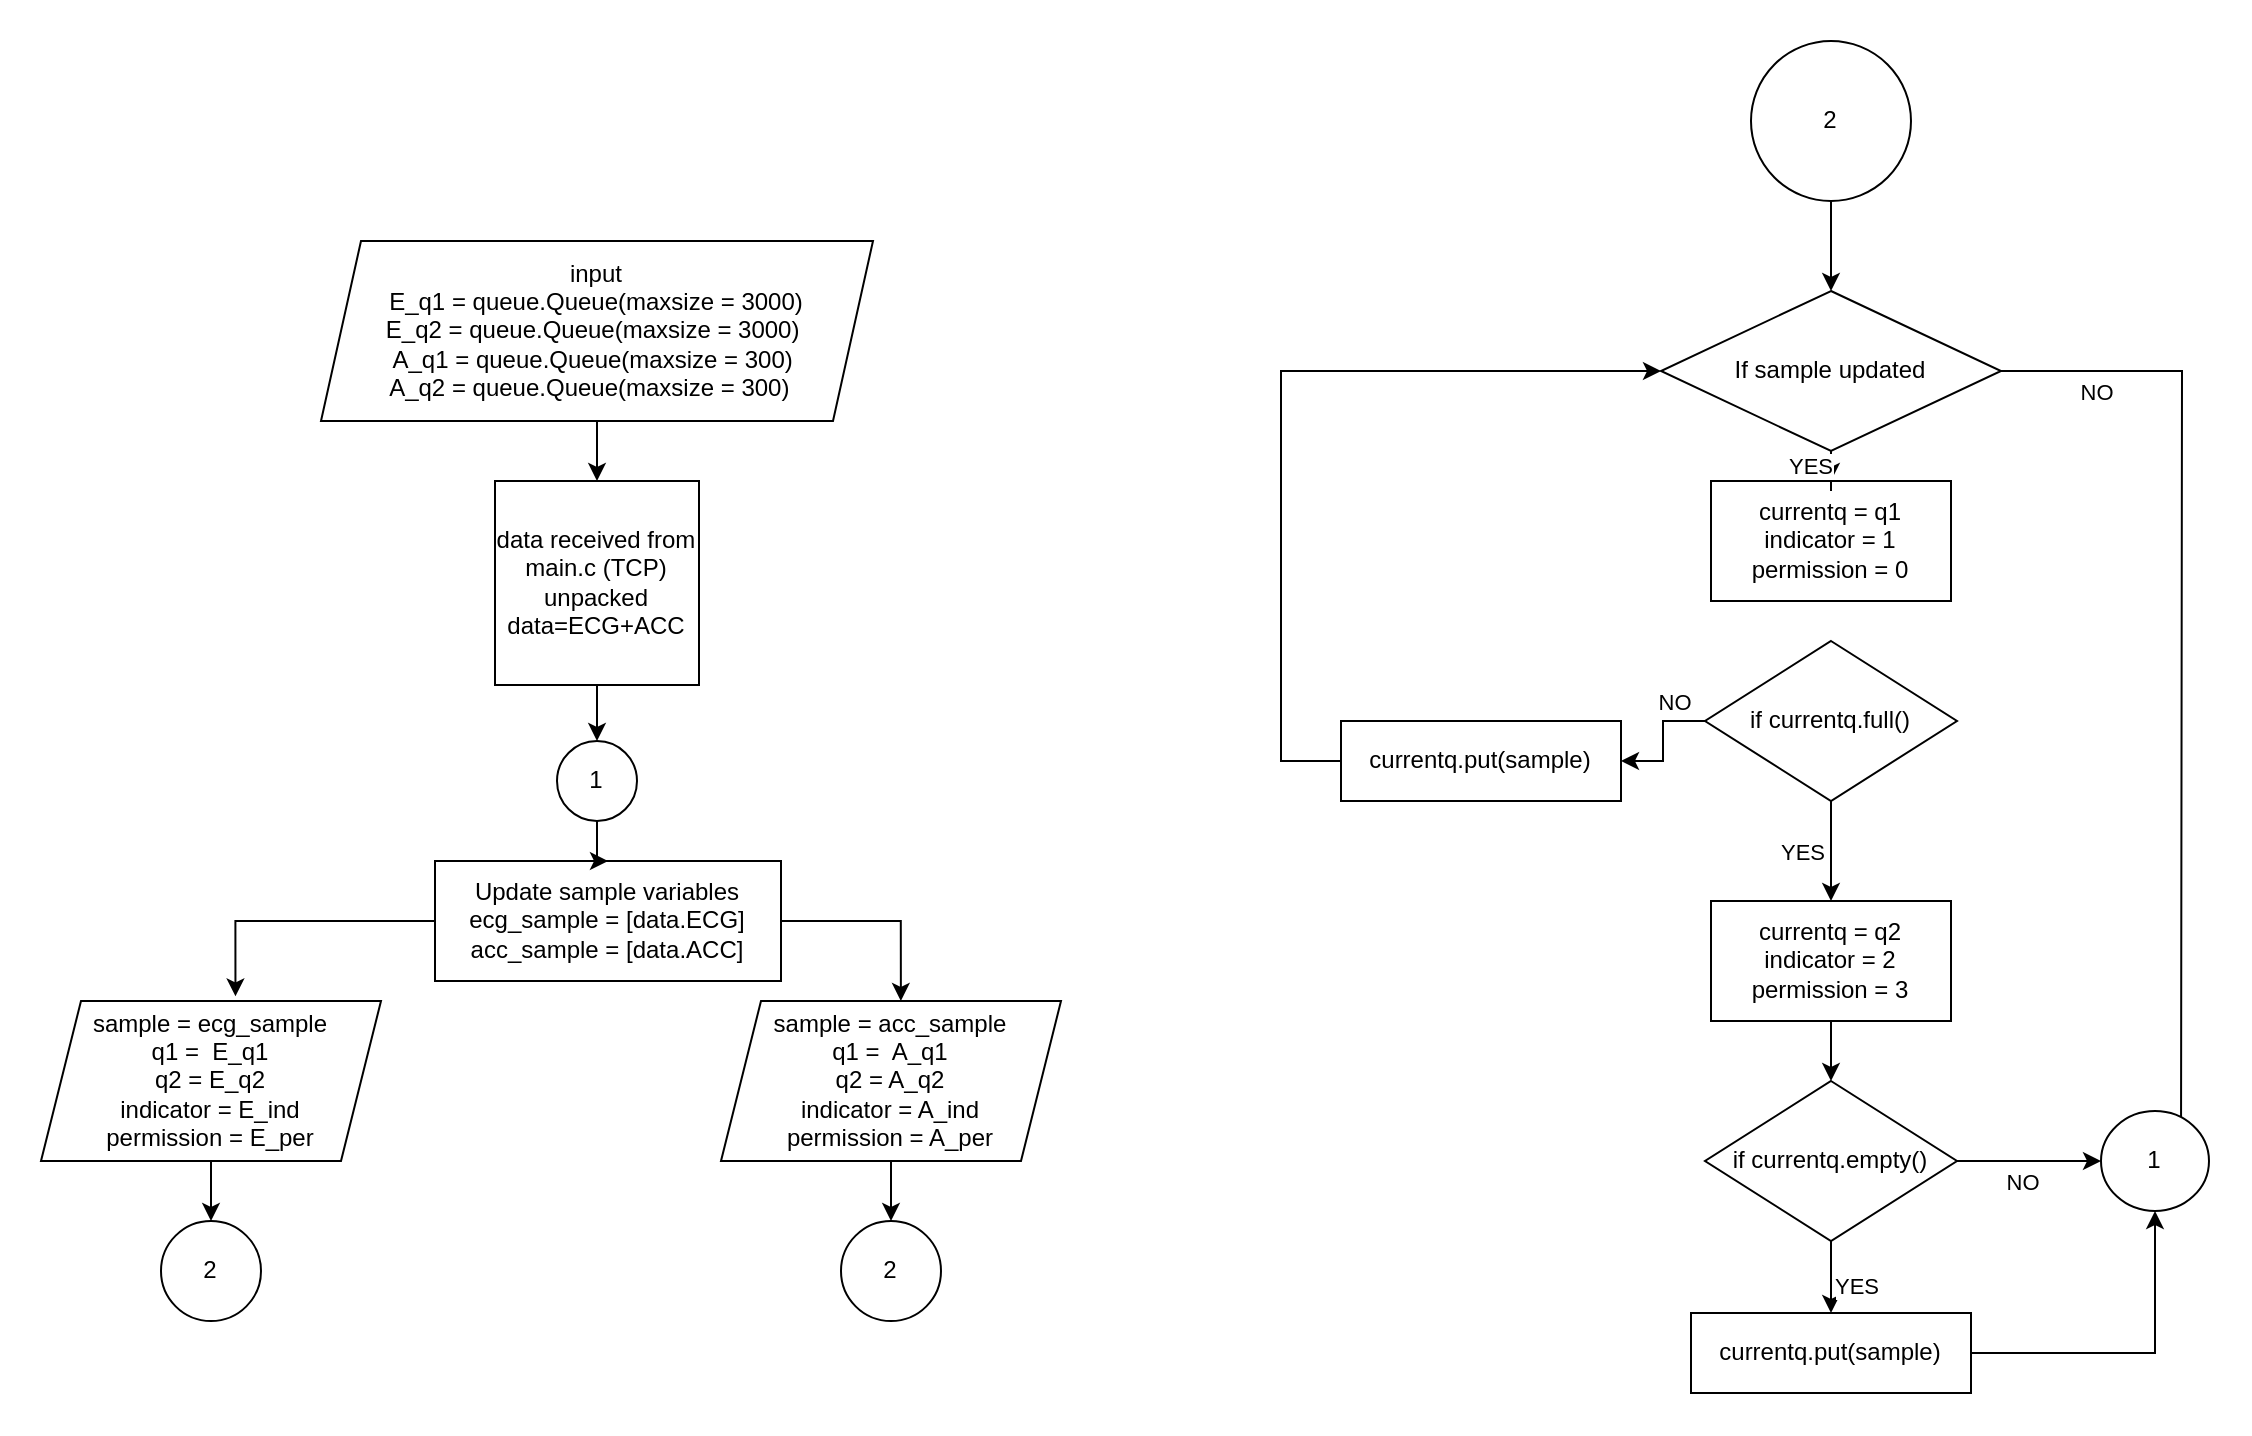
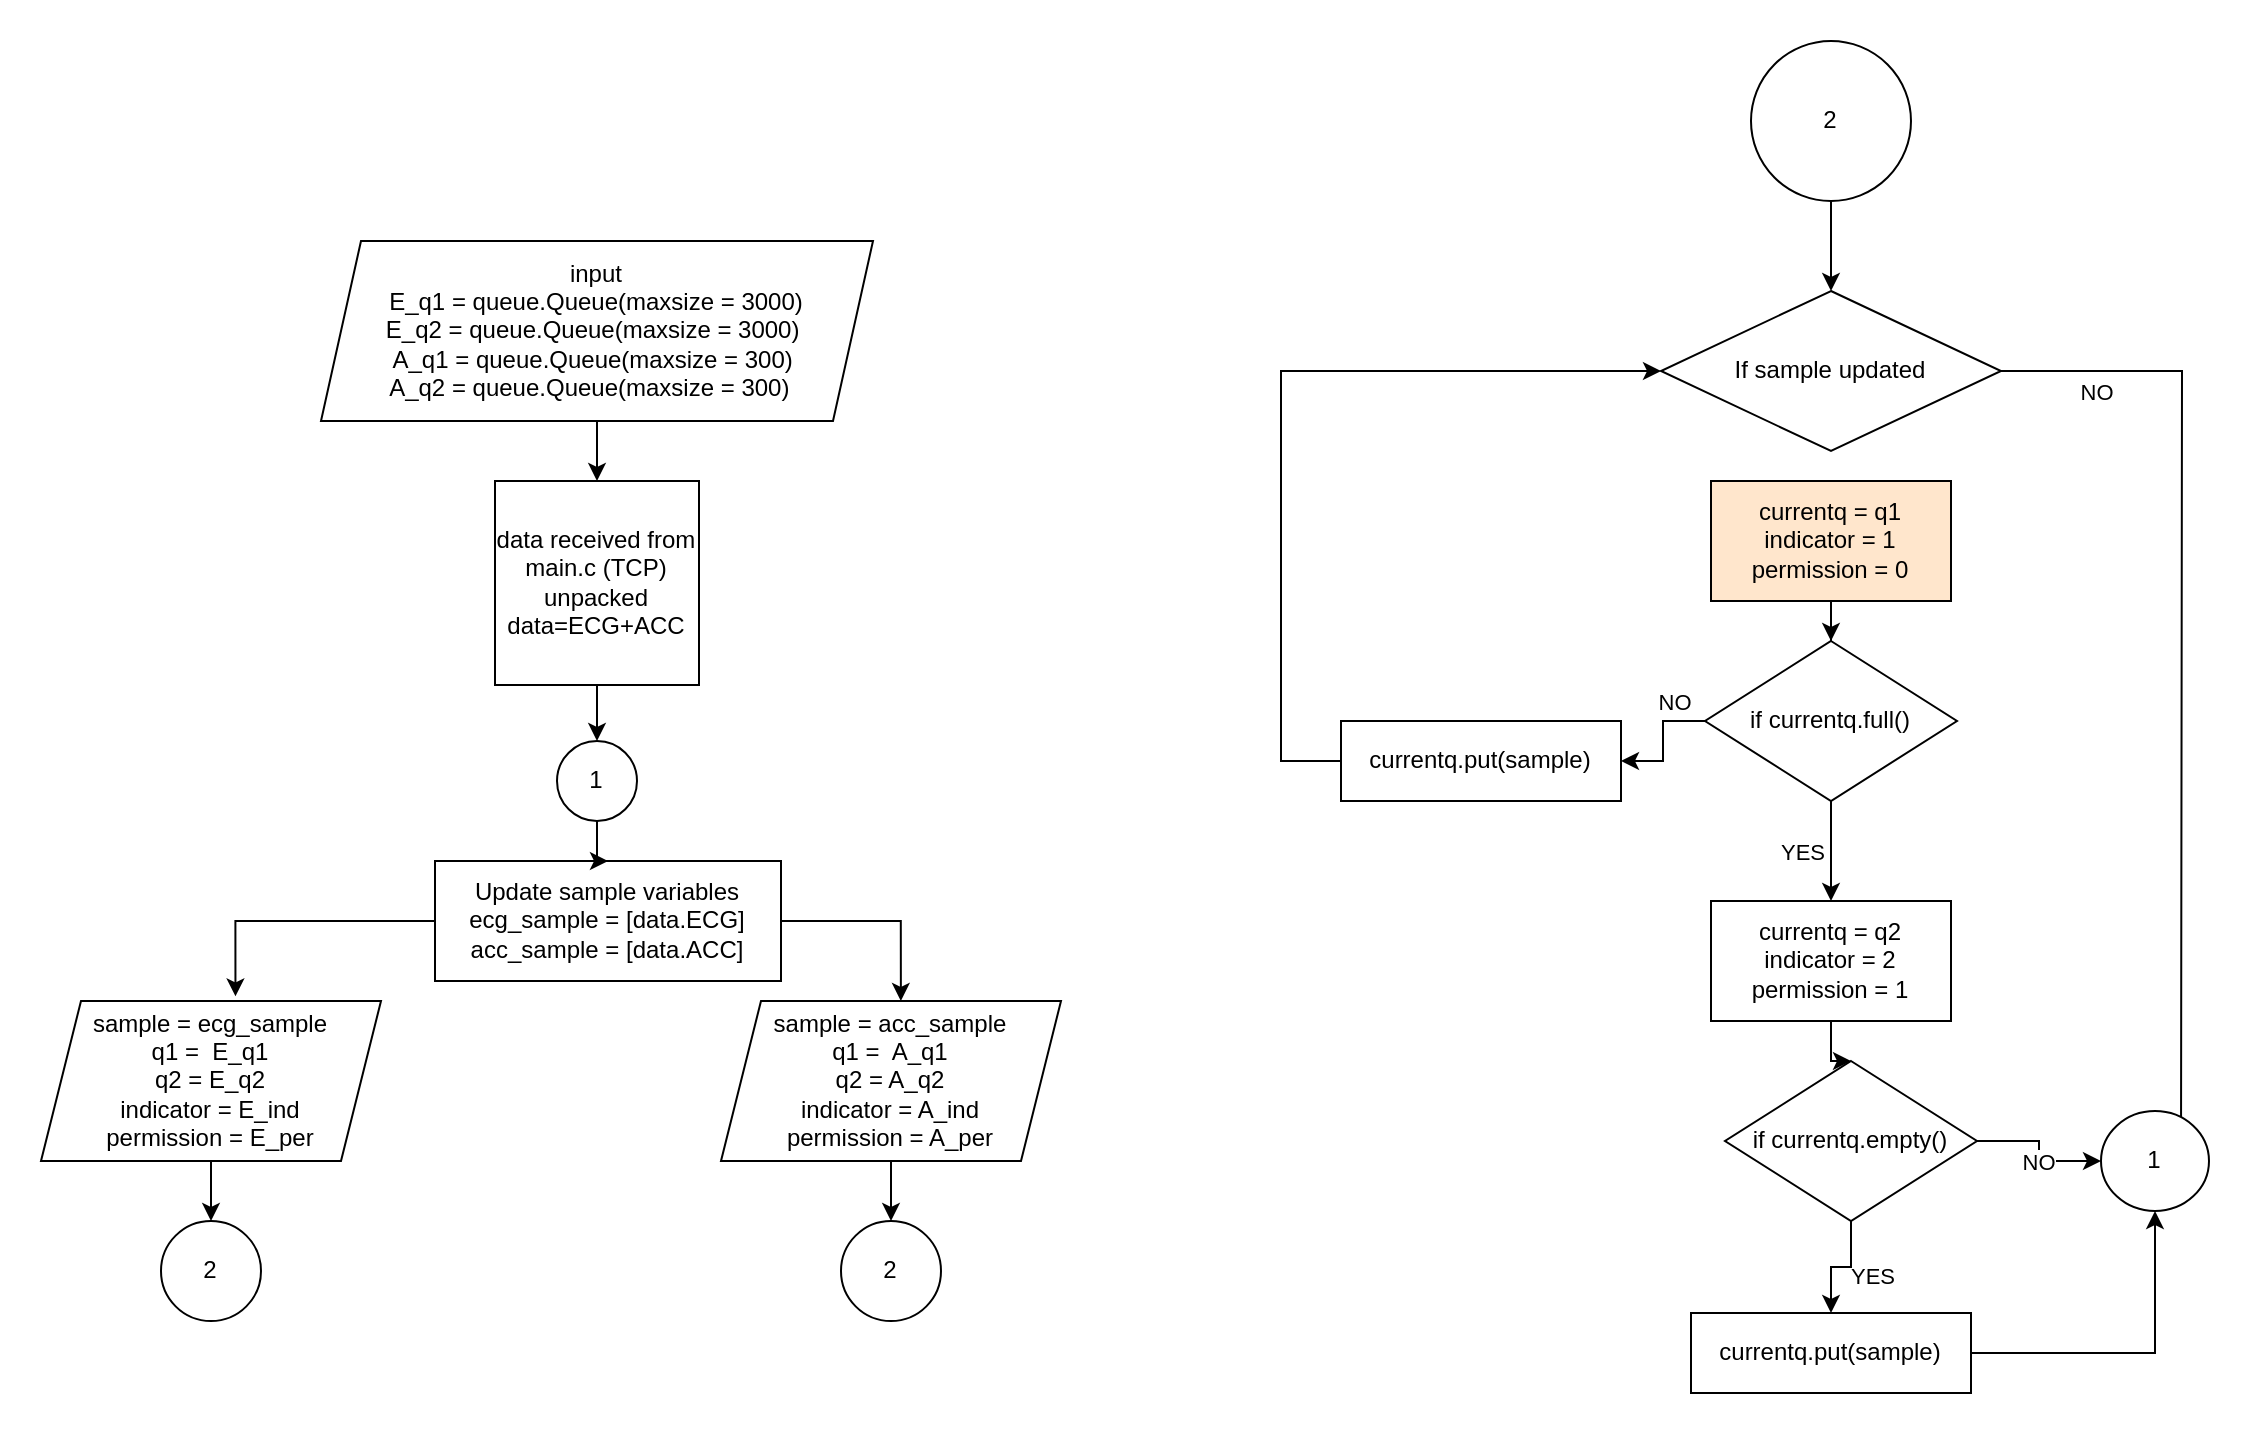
(1831, 491) -> none
(1831, 541) -> (1831, 541)
none -> (1831, 628)
(1831, 961) -> (1831, 961)
(1831, 1161) -> (1851, 1141)
